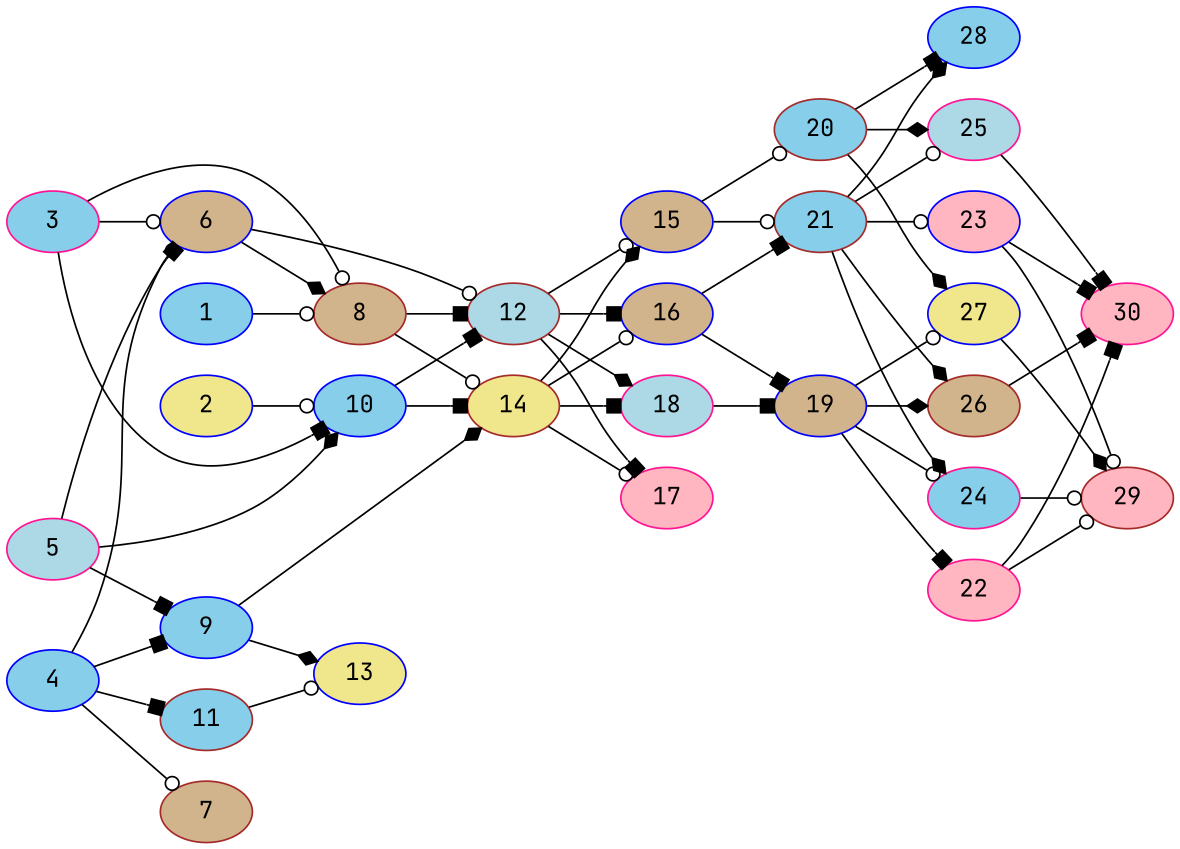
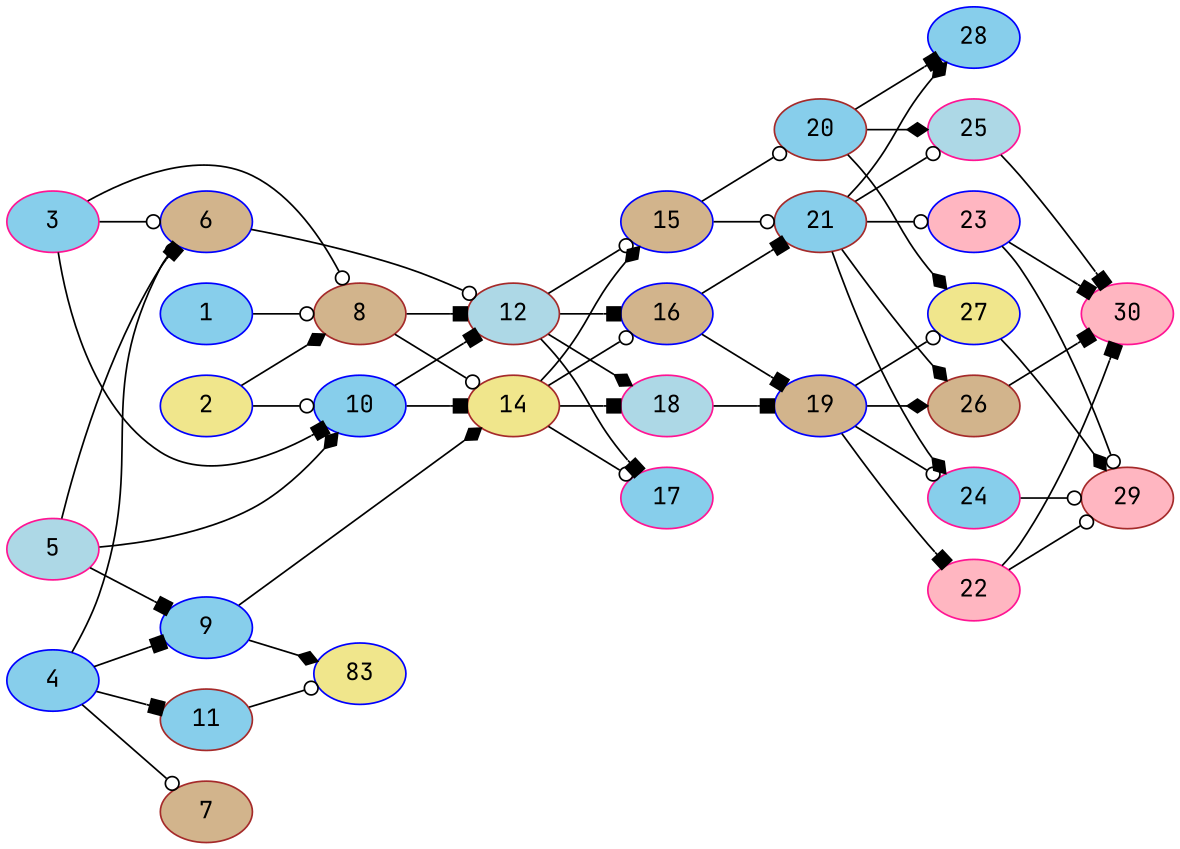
(274, 262) -> (274, 365)
(667, 498) -> (667, 498)
(360, 674) -> (360, 674)
